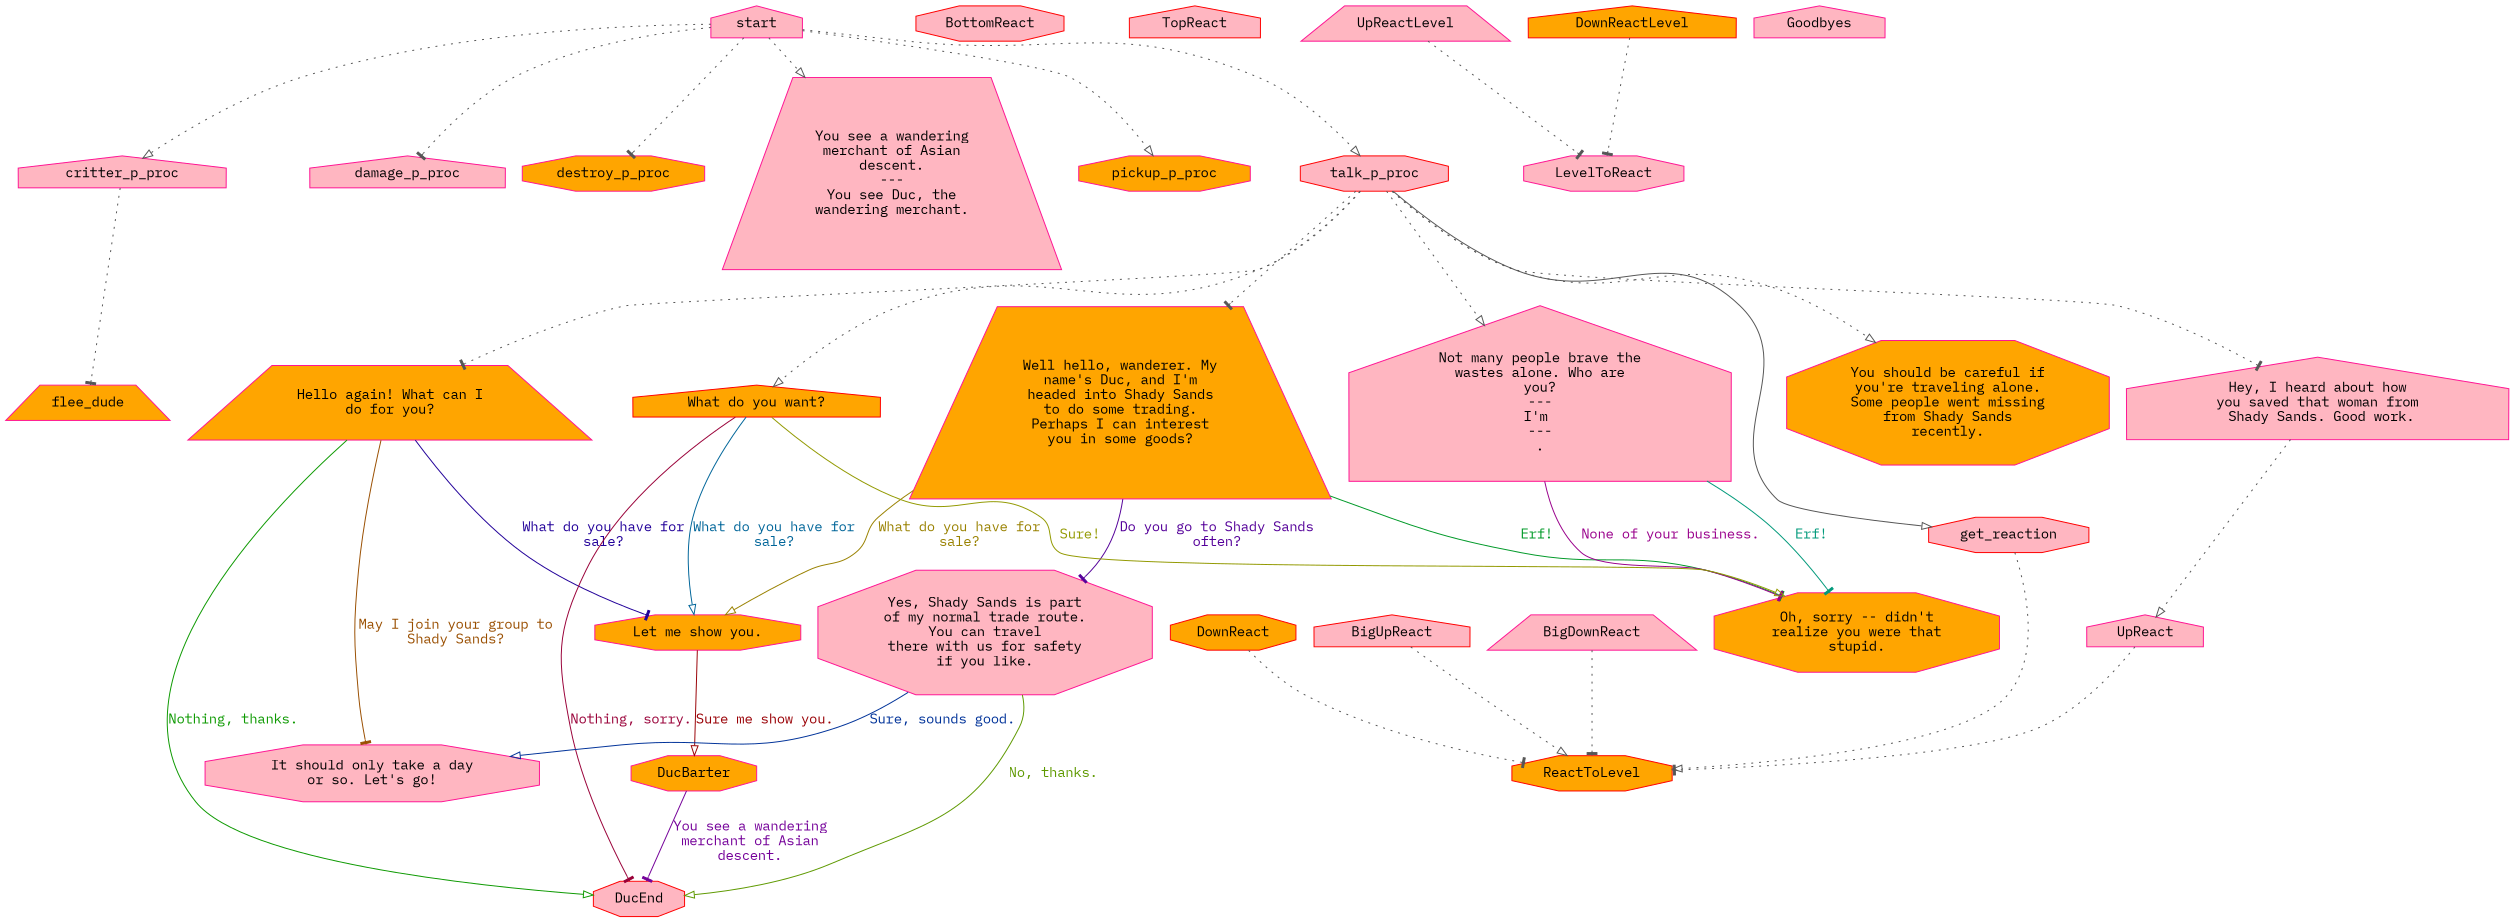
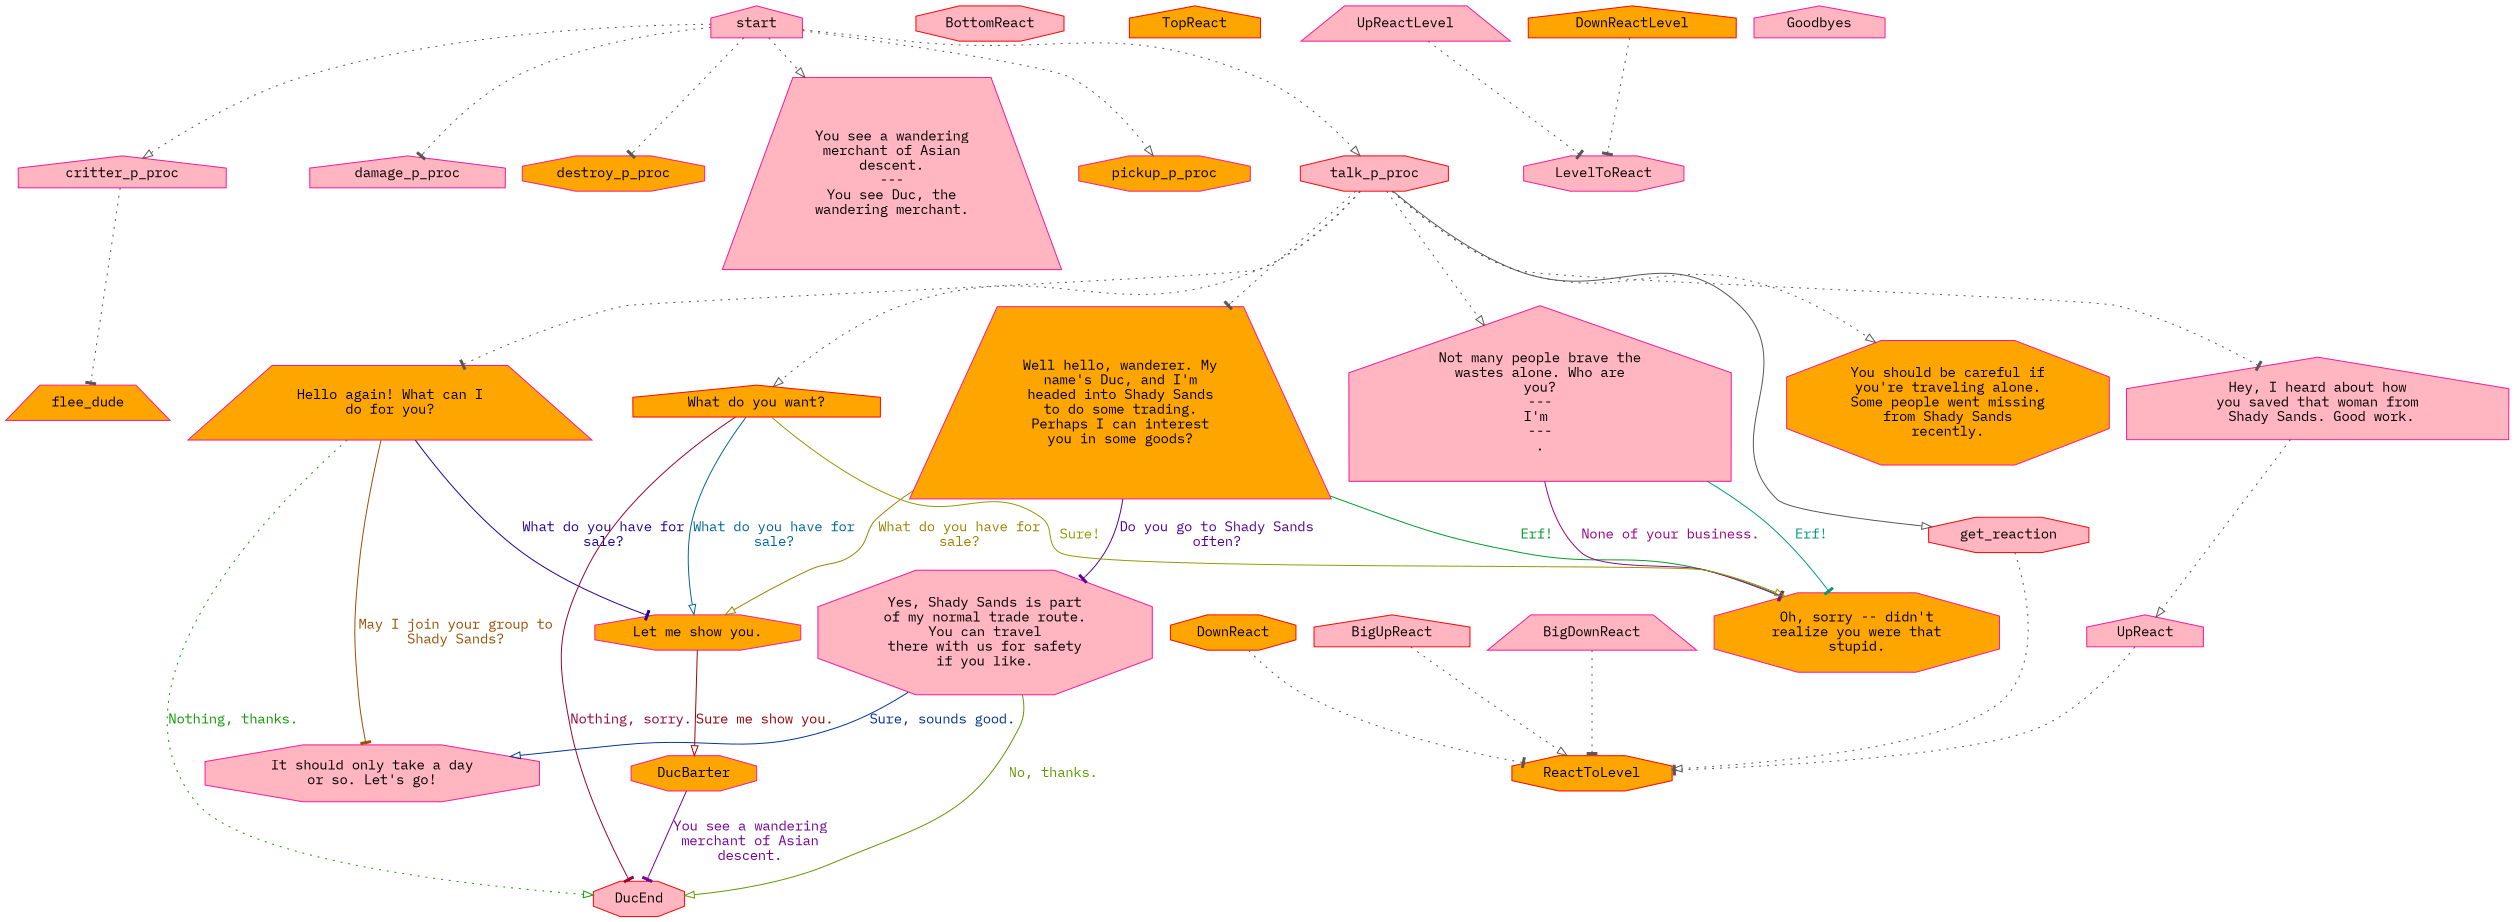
(1195, 24) -> (1195, 24)
(190, 791) -> (190, 791)
